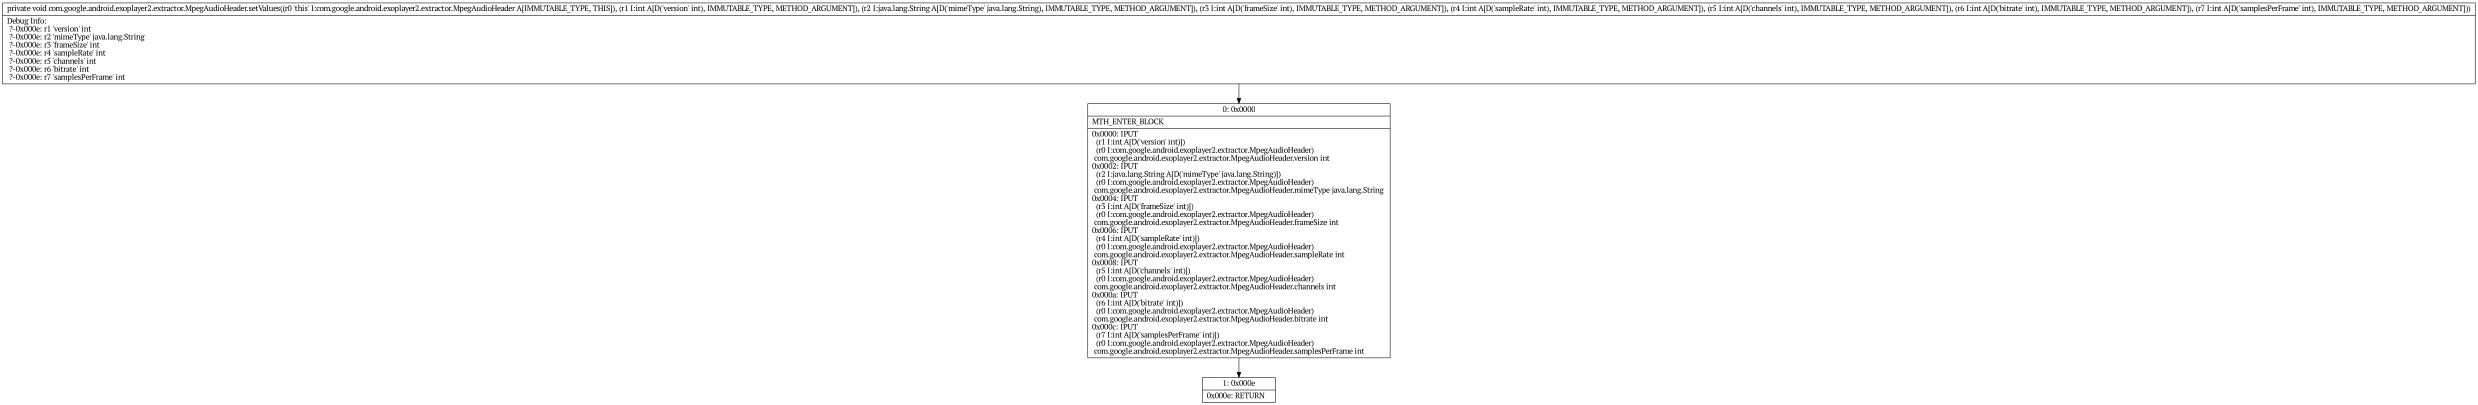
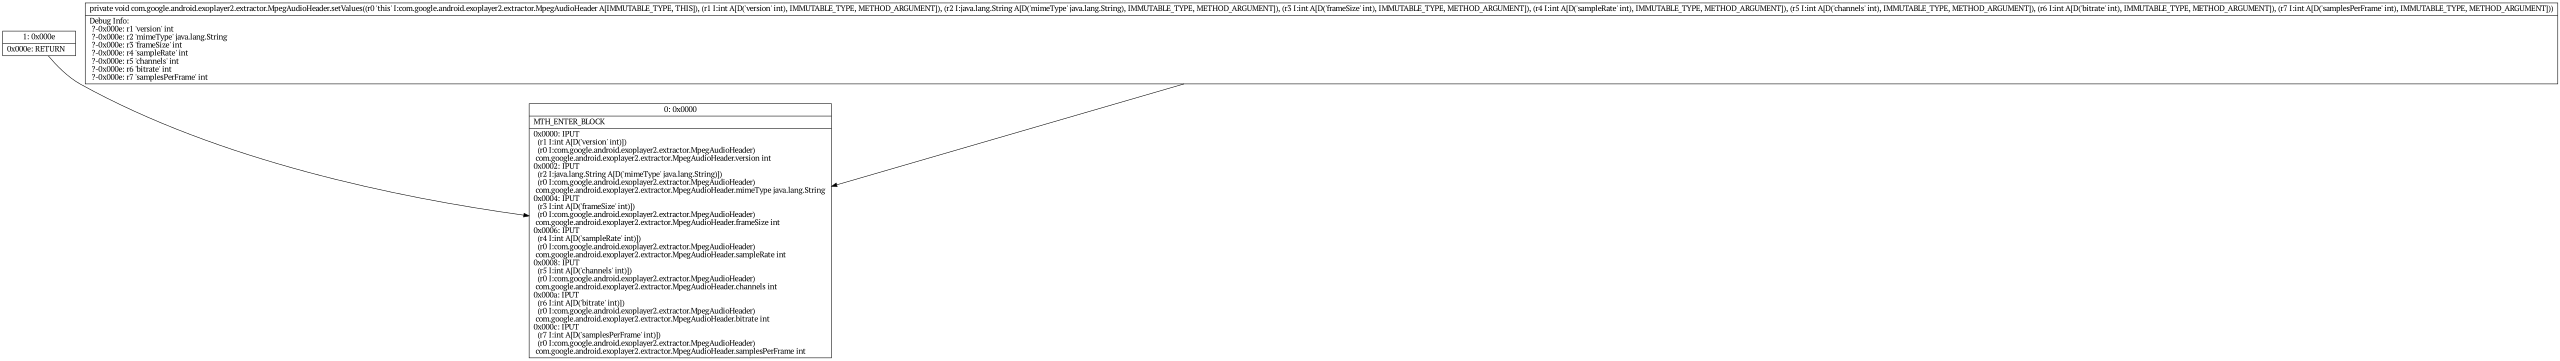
(1239, 365) -> (276, 163)
